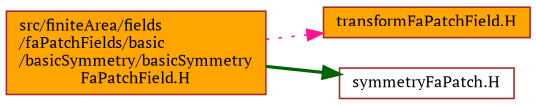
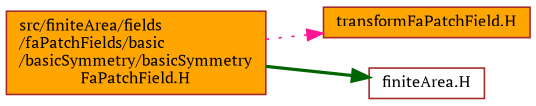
(427, 83) -> (427, 83)
